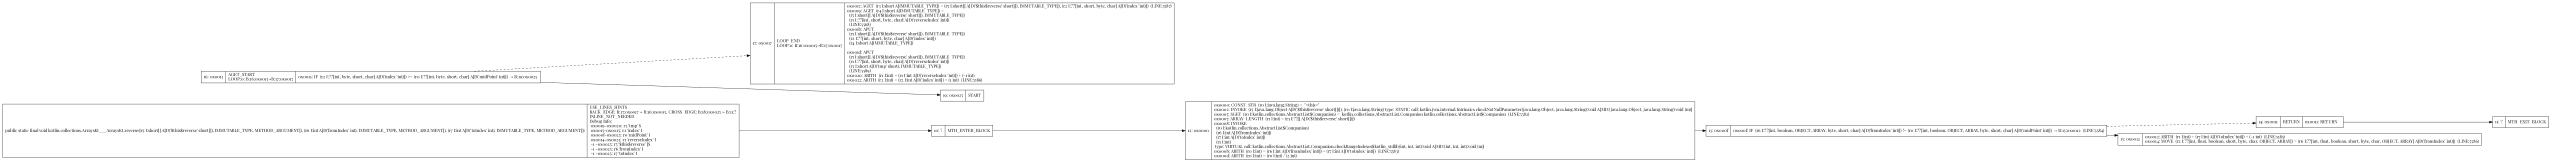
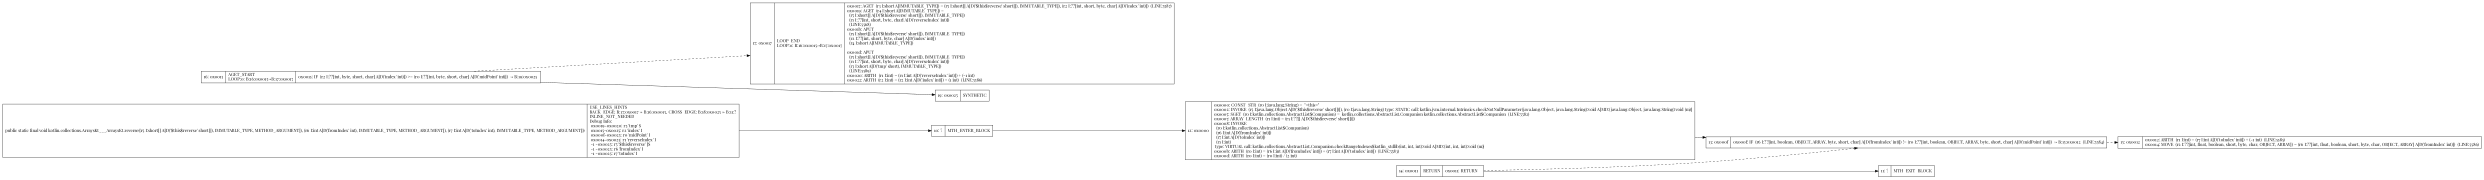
(975, 95) -> (975, 95)
(2180, 125) -> (1669, 164)
(2111, 135) -> (2111, 142)
